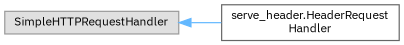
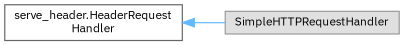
(206, 23) -> (210, 23)
